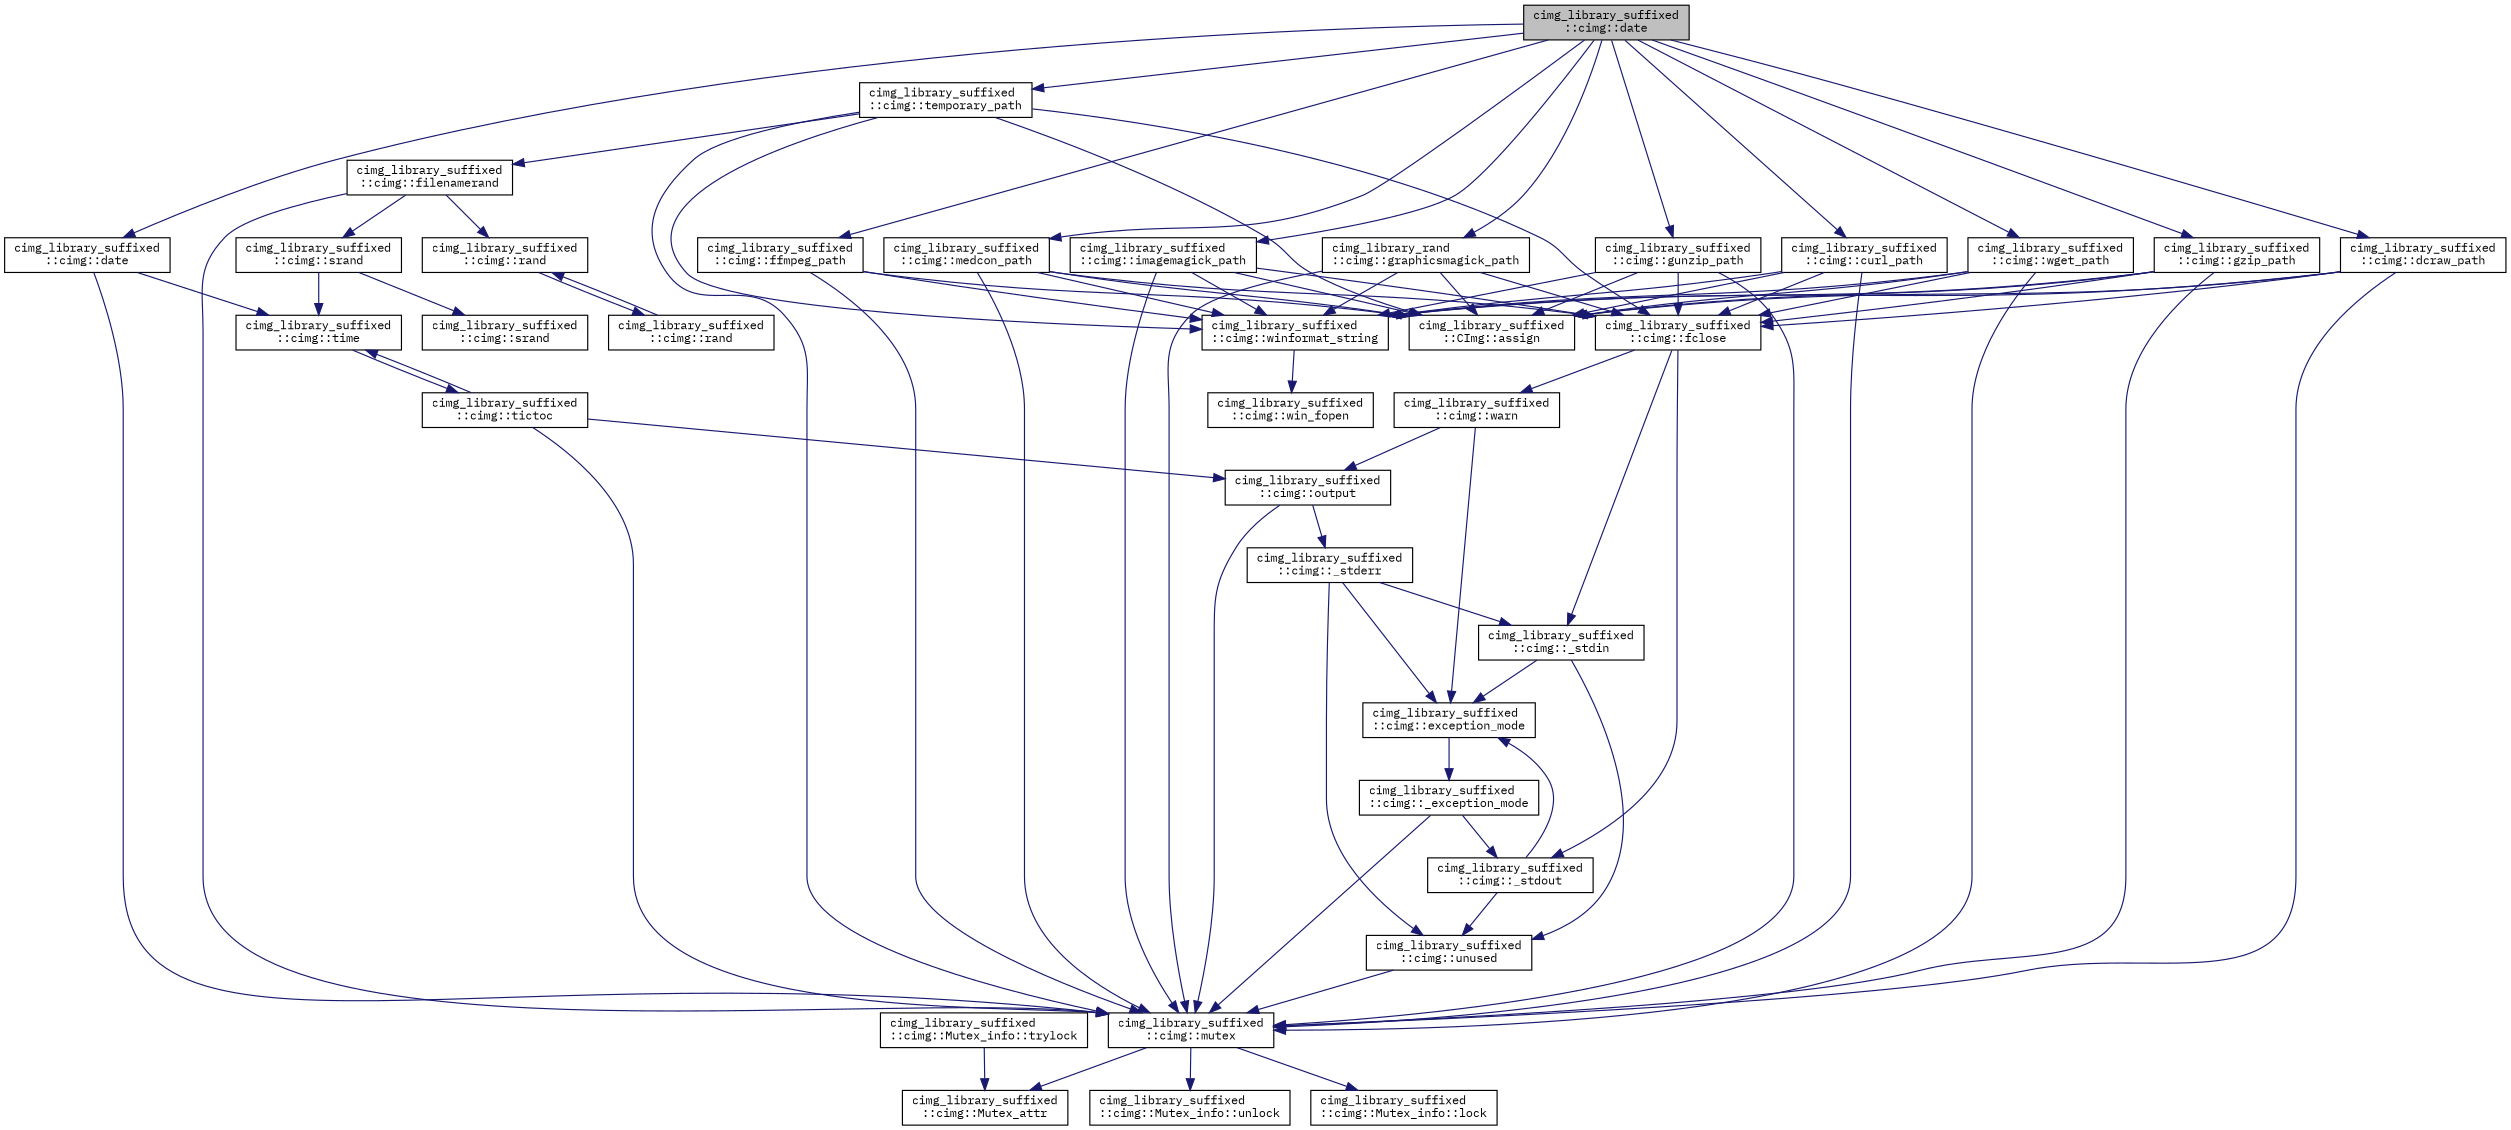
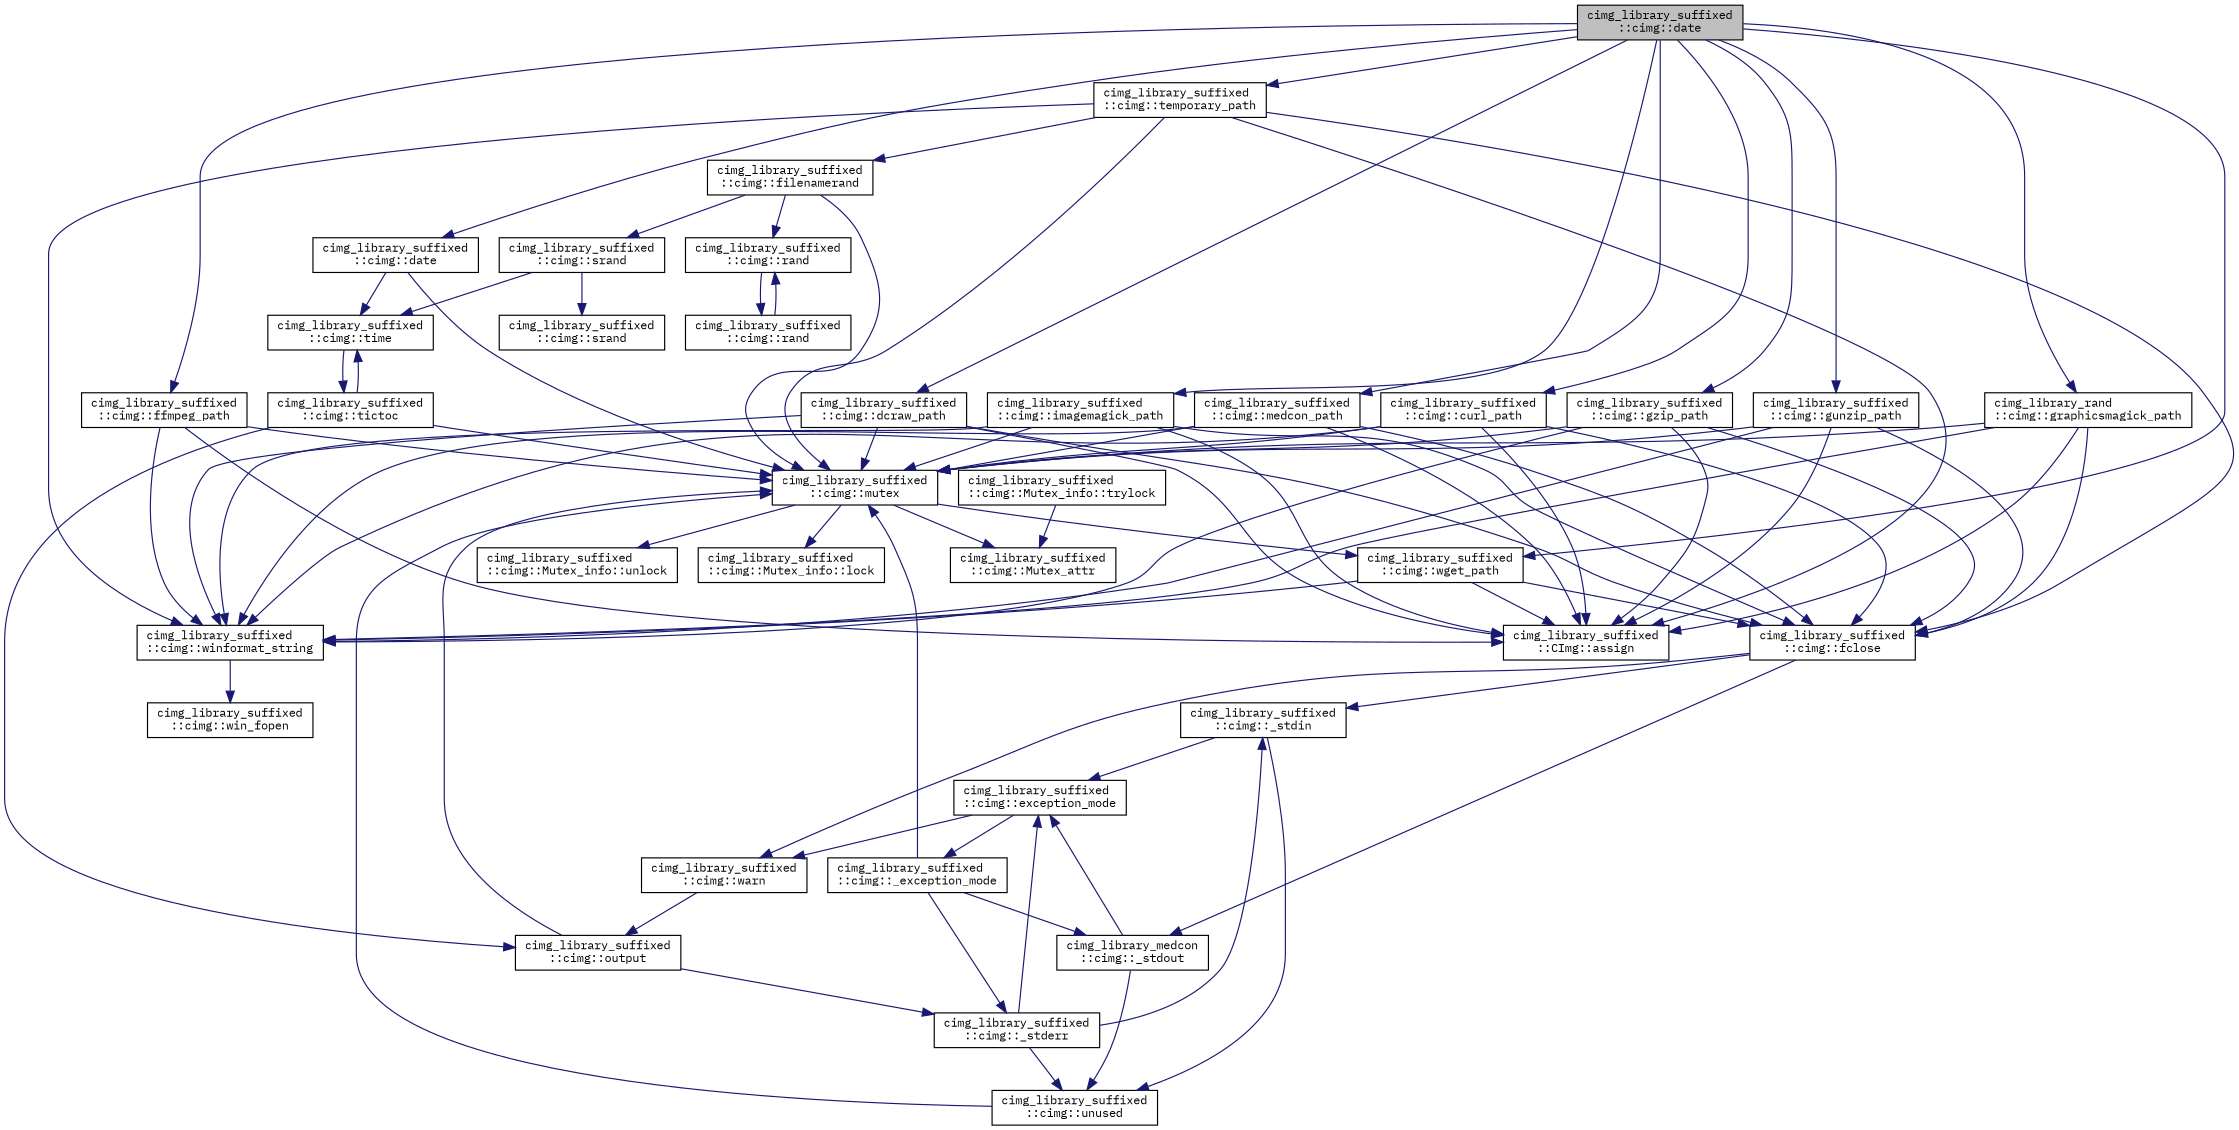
(1463, 559) -> (888, 835)
(1510, 875) -> (1133, 953)
(1946, 926) -> (1142, 532)
none -> (964, 948)
